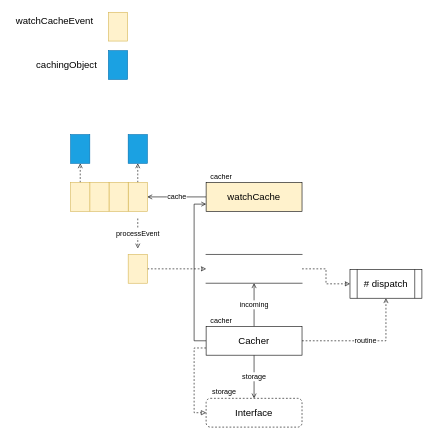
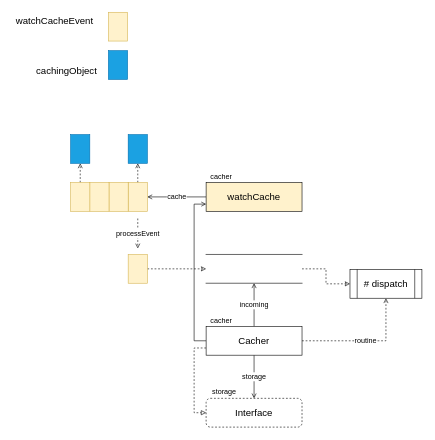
(66, 65) -> (66, 71)
